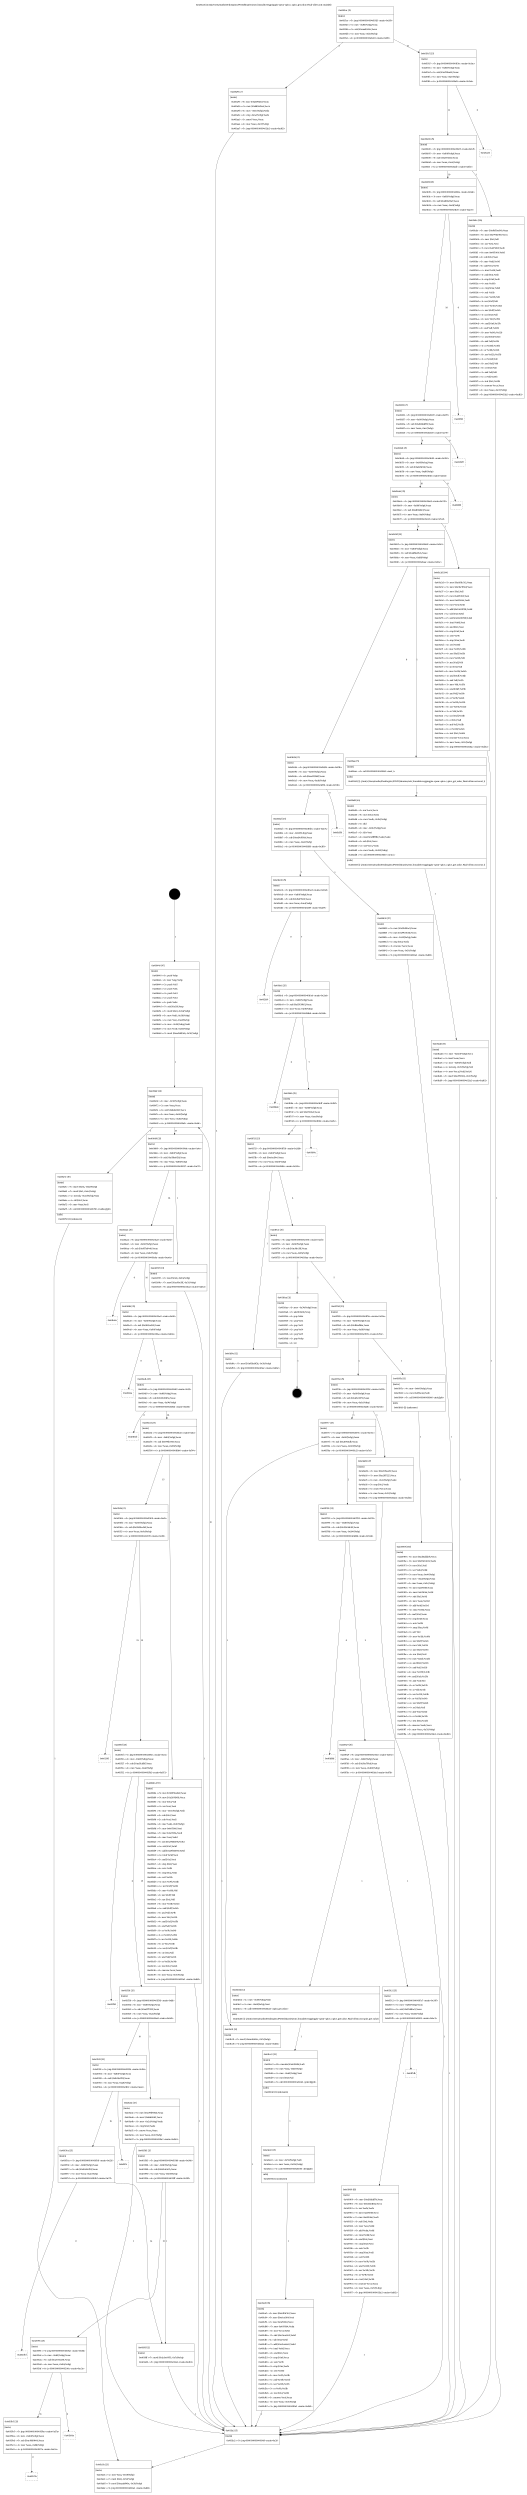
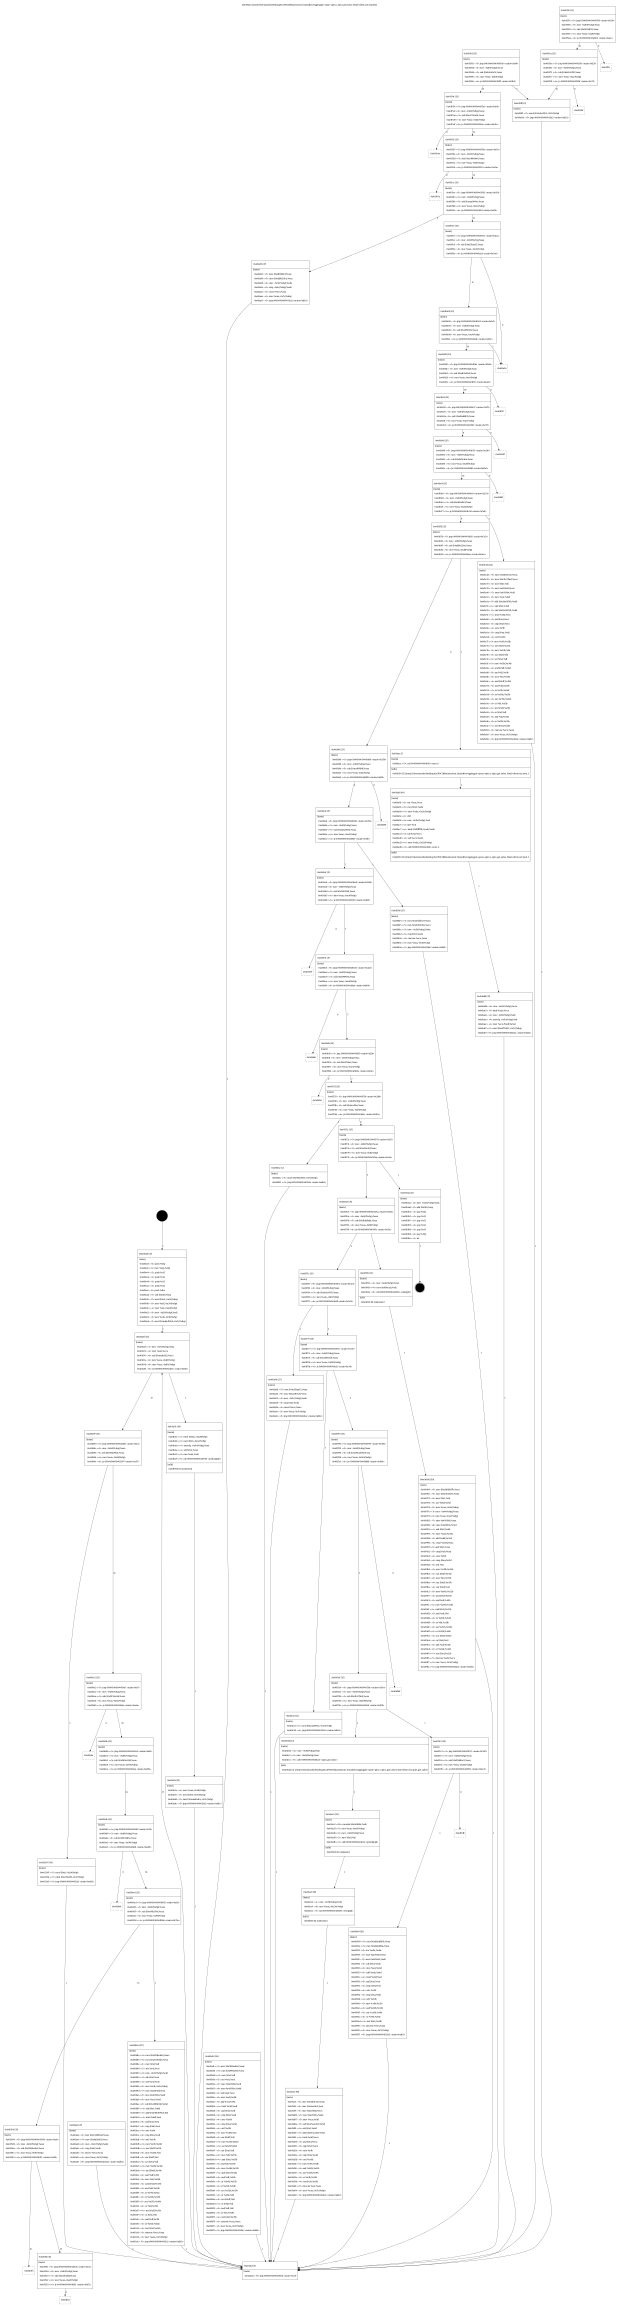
none -> (472, 174)
(484, 192) -> (496, 352)
(127, 1393) -> none
(148, 2004) -> none
(189, 2456) -> (194, 2053)
